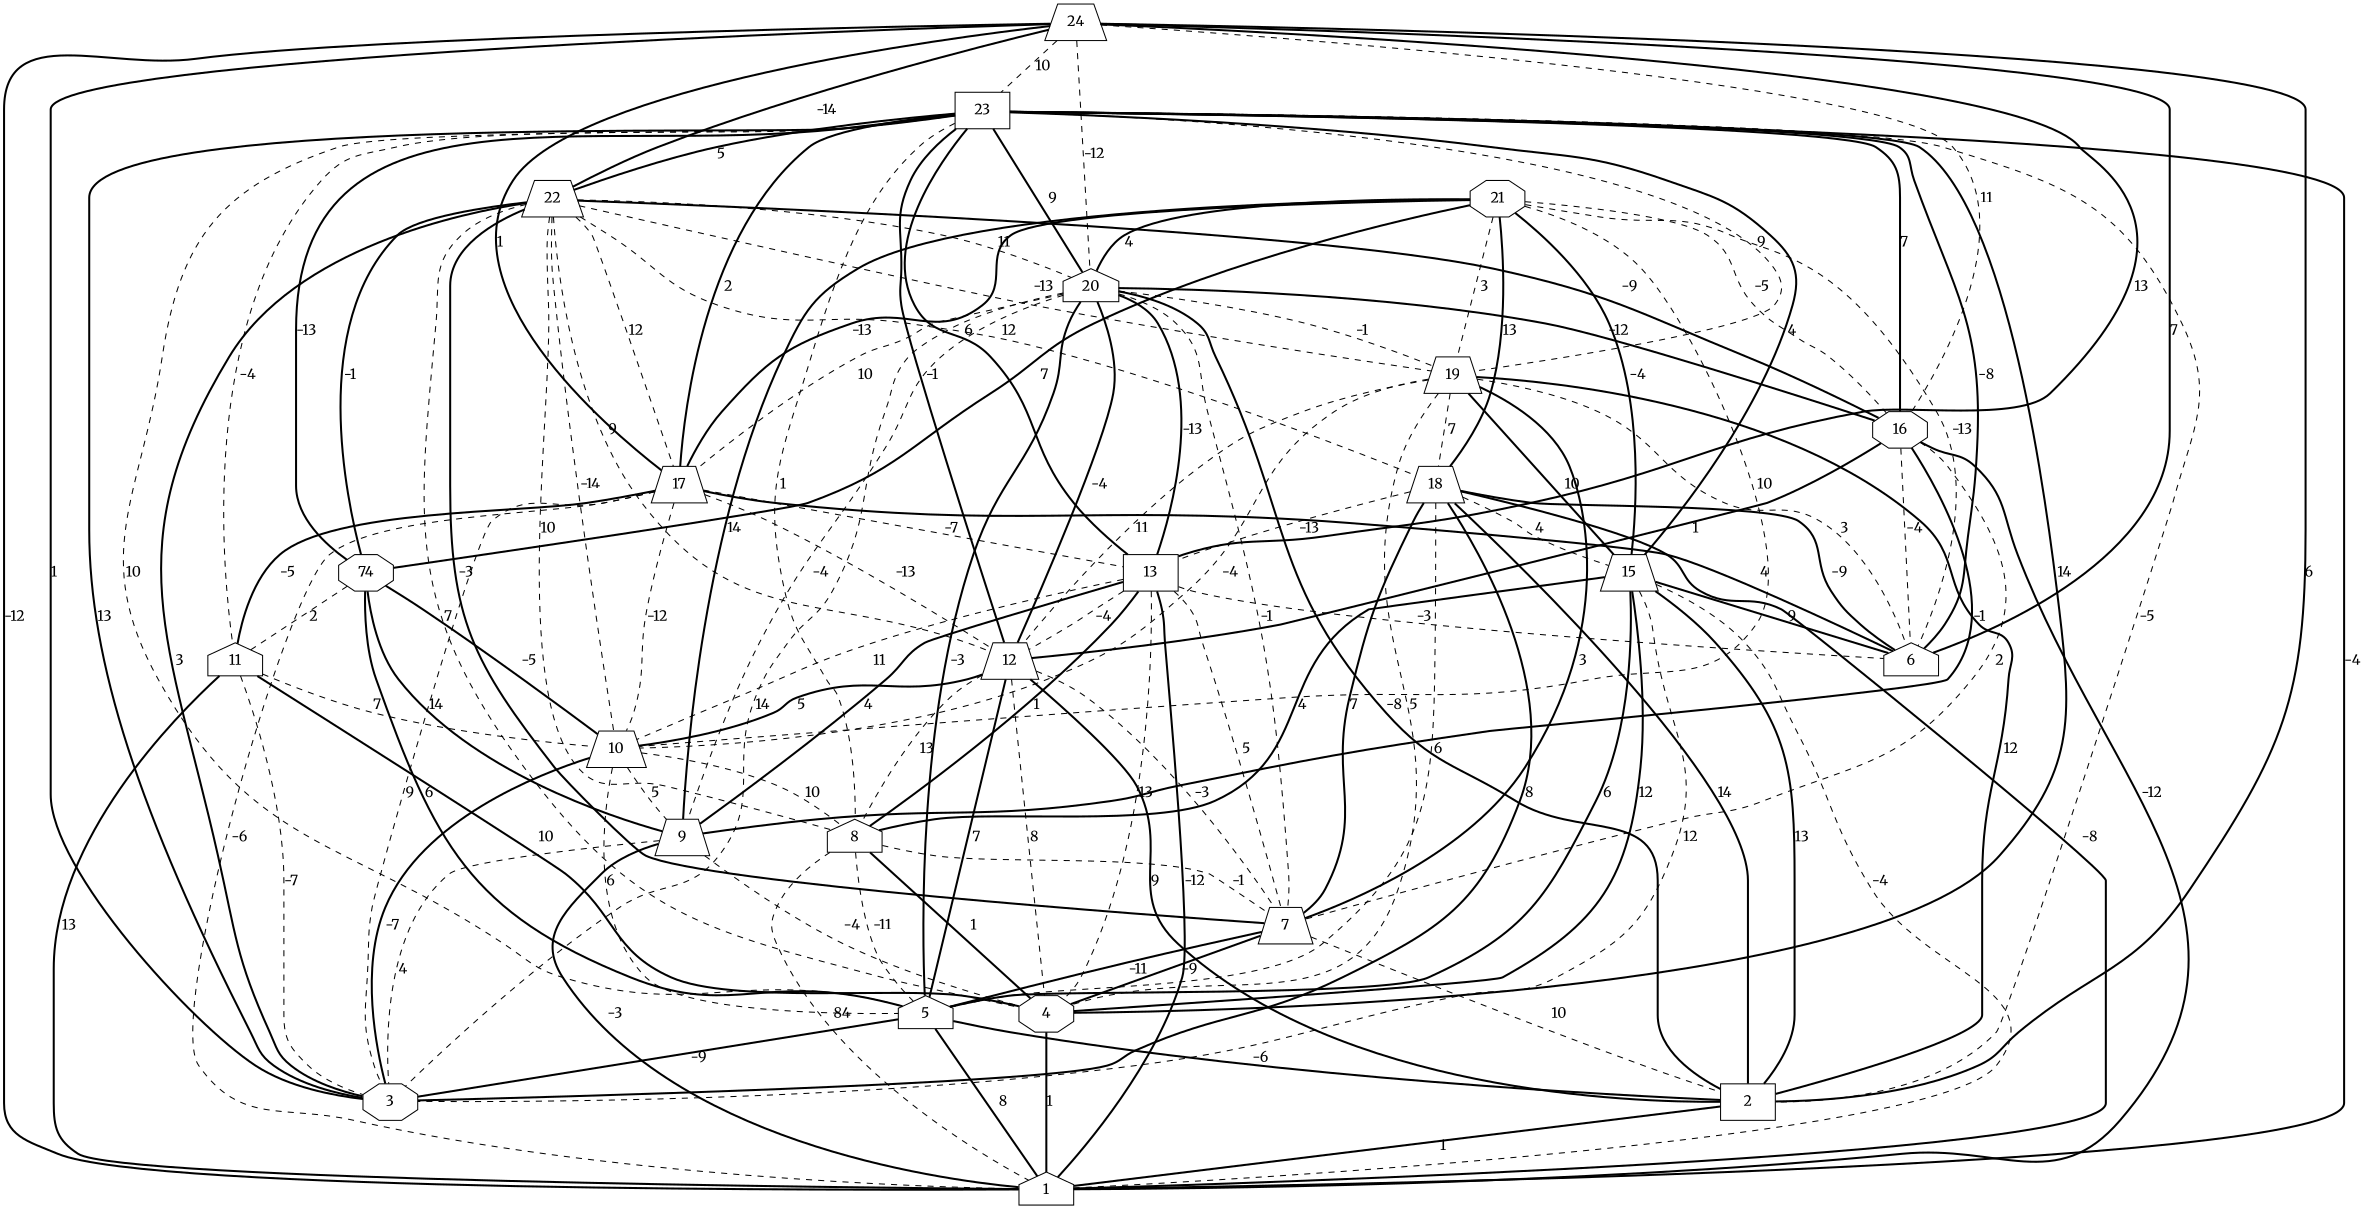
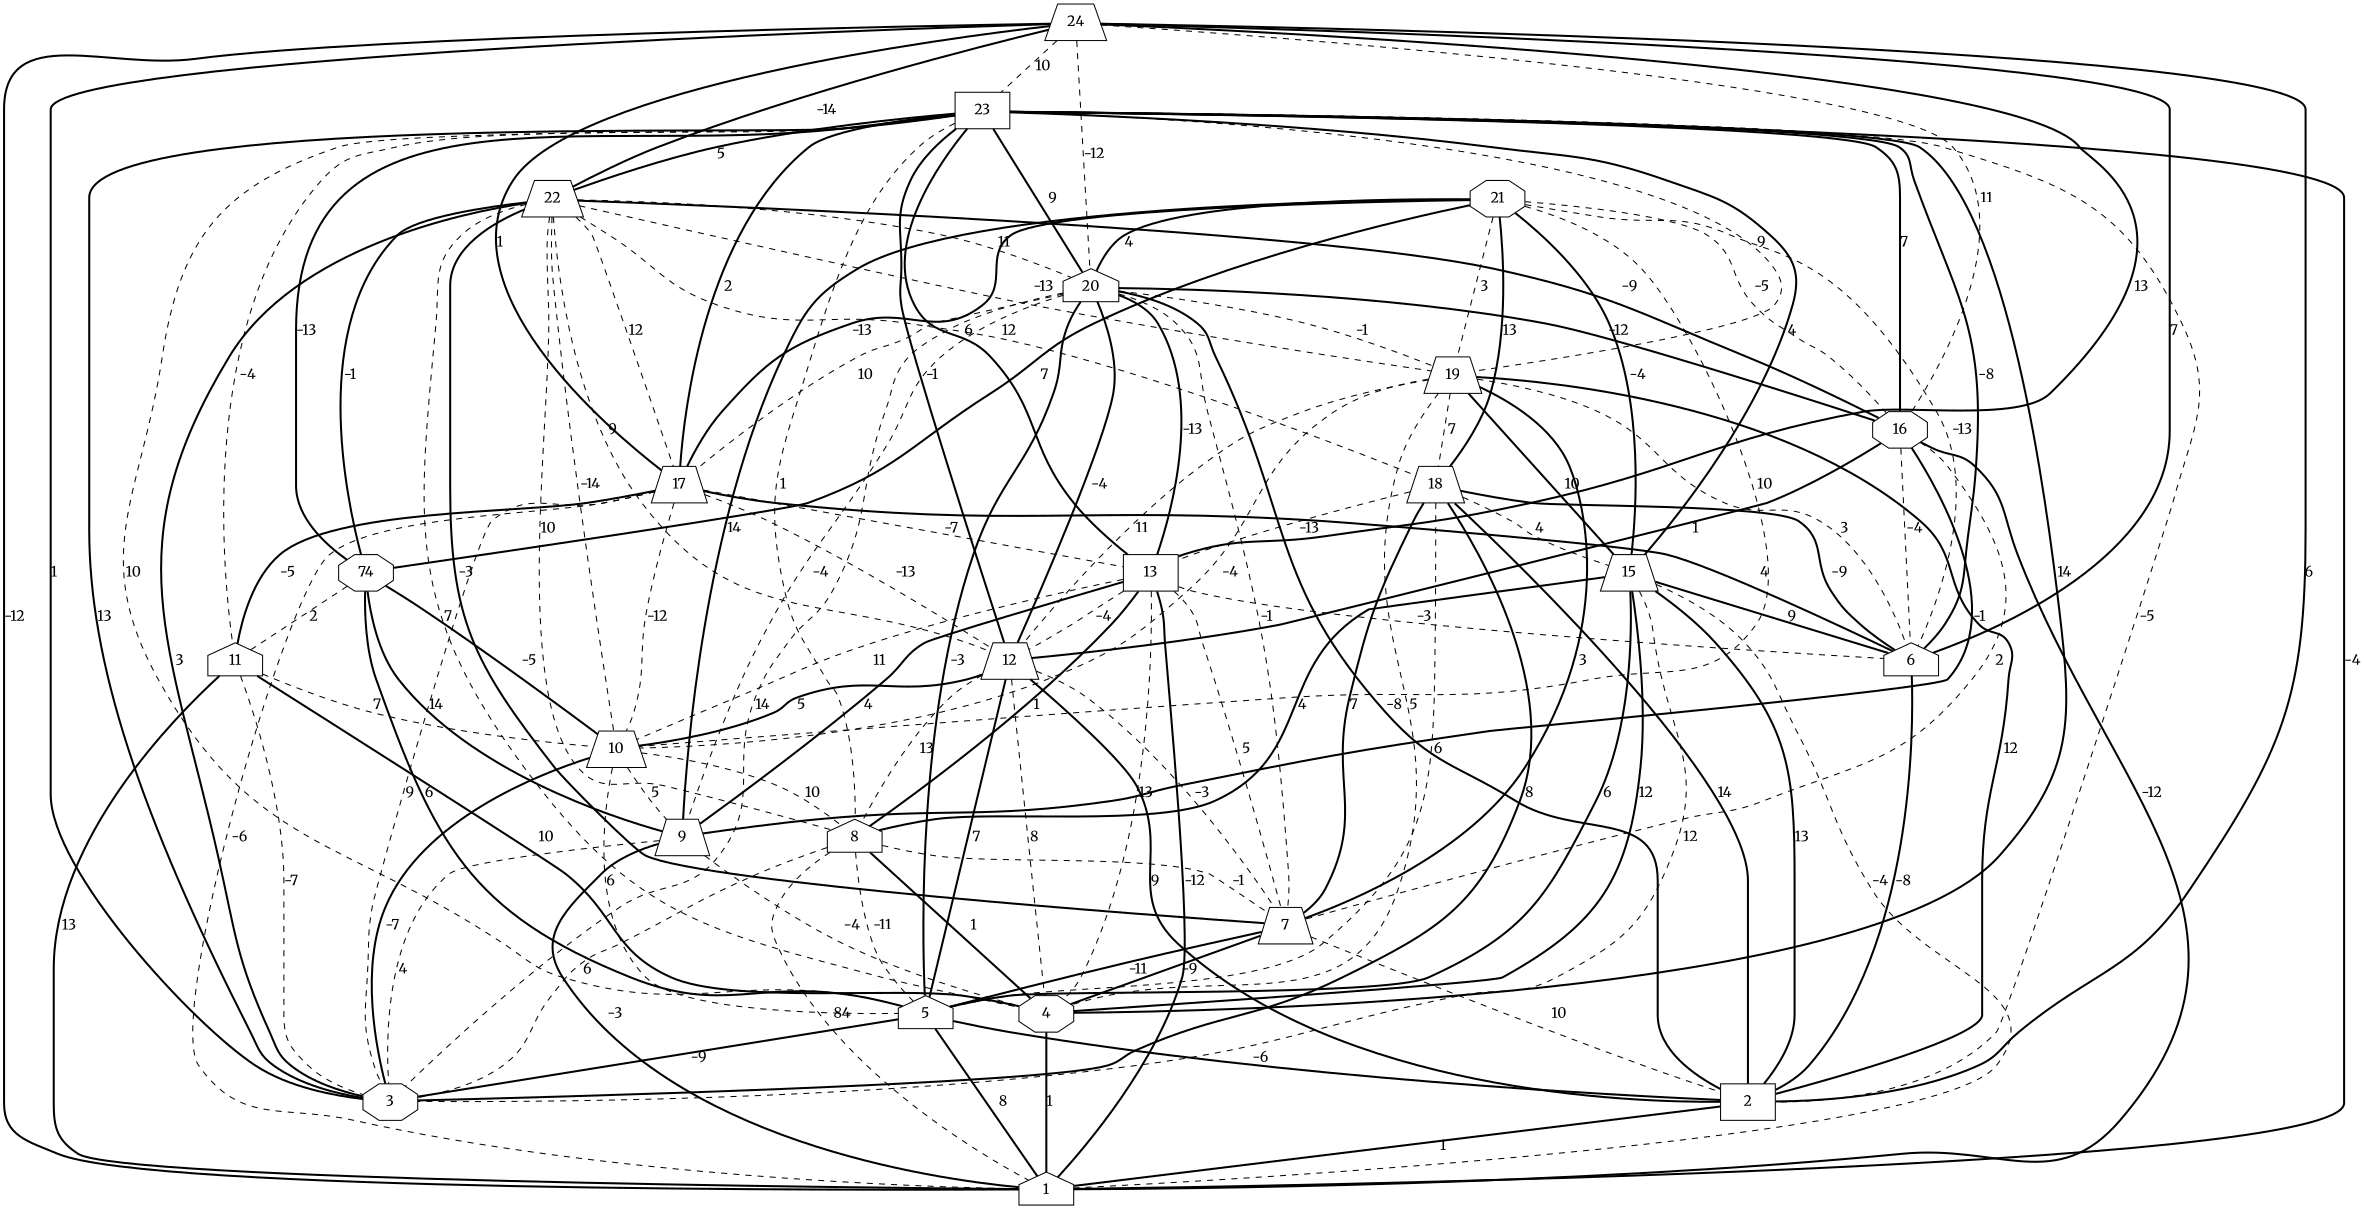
none -> (1889, 900)
none -> (603, 951)
(2086, 1113) -> none
